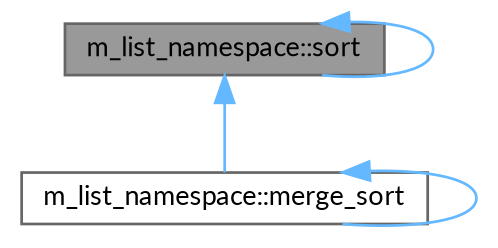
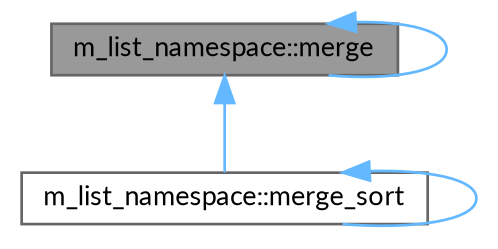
(225, 49) -> (225, 49)
